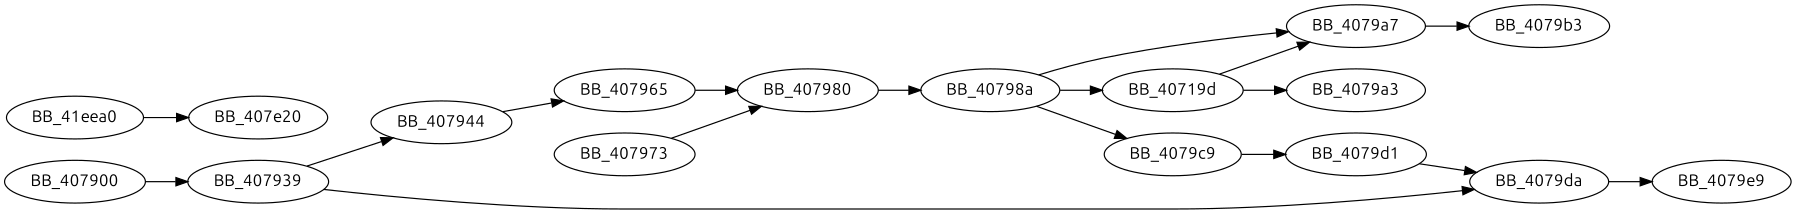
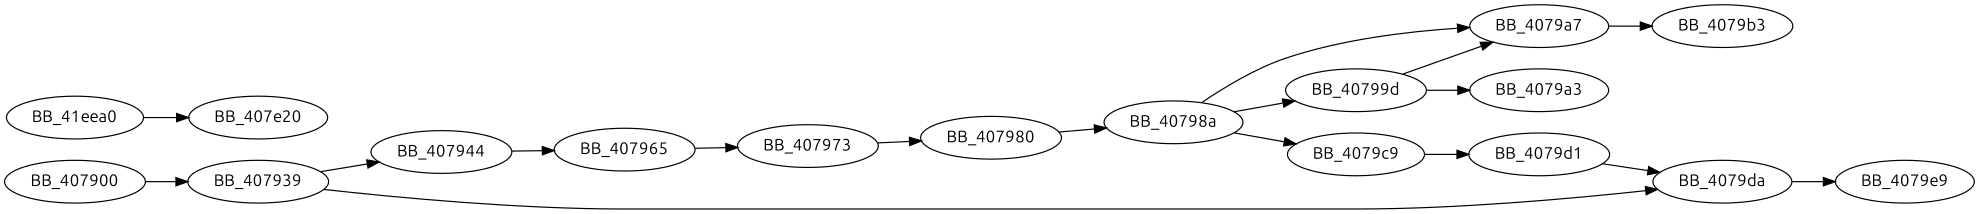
(710, 90) -> (711, 148)
(1173, 90) -> (1356, 90)
